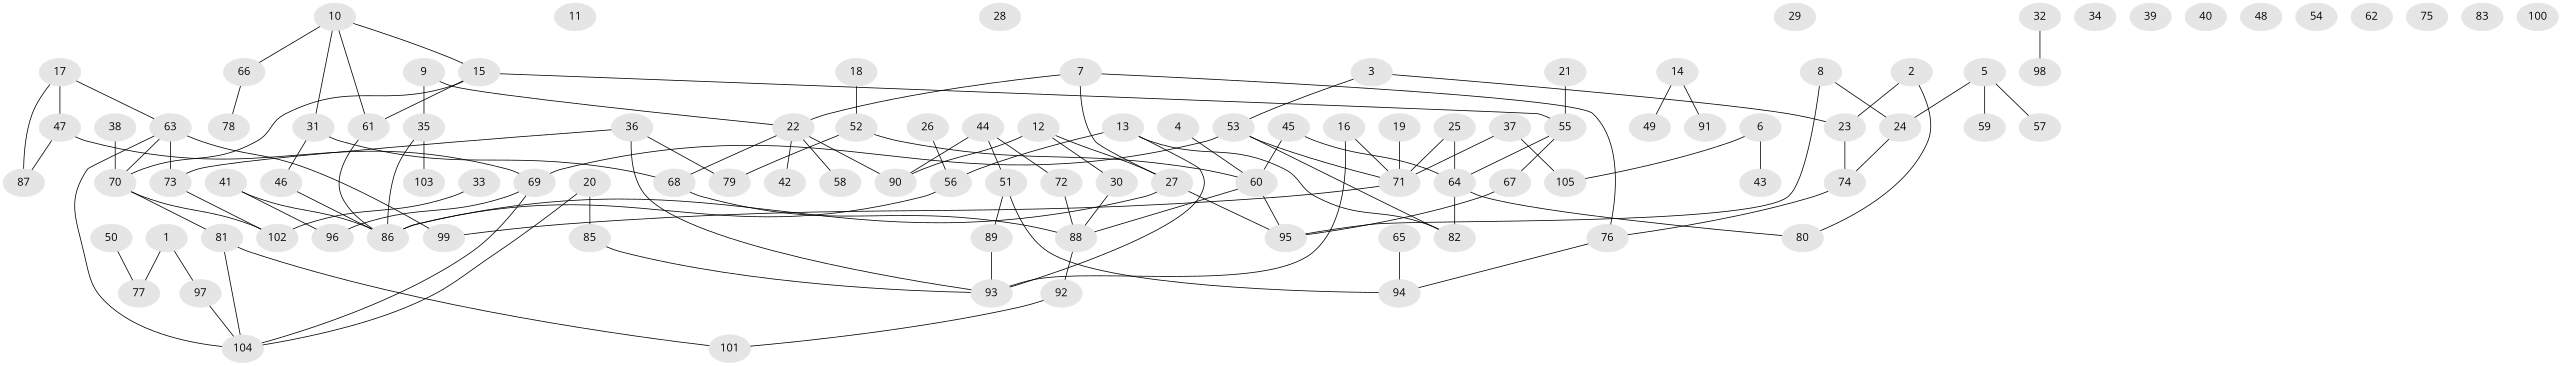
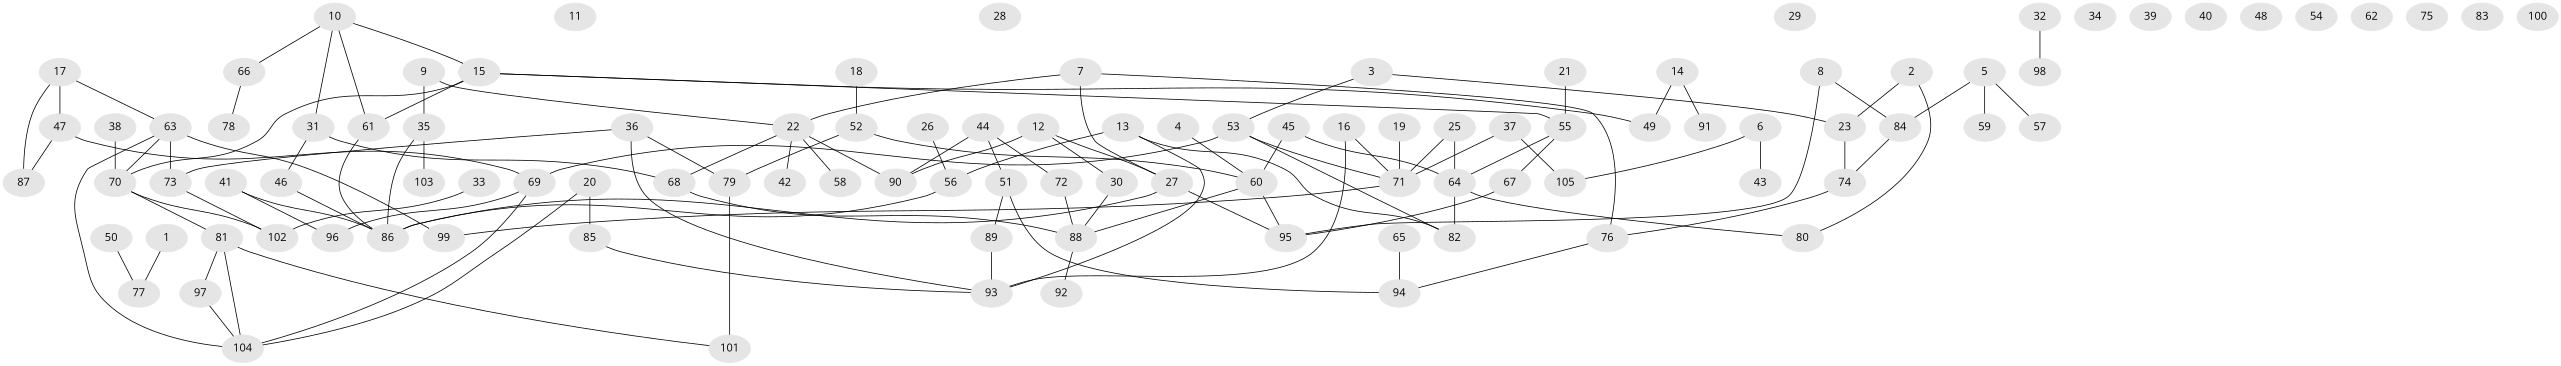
none -> (1066, 89)
(1900, 127) -> (1900, 127)
(184, 266) -> (211, 266)
(898, 329) -> (730, 266)
